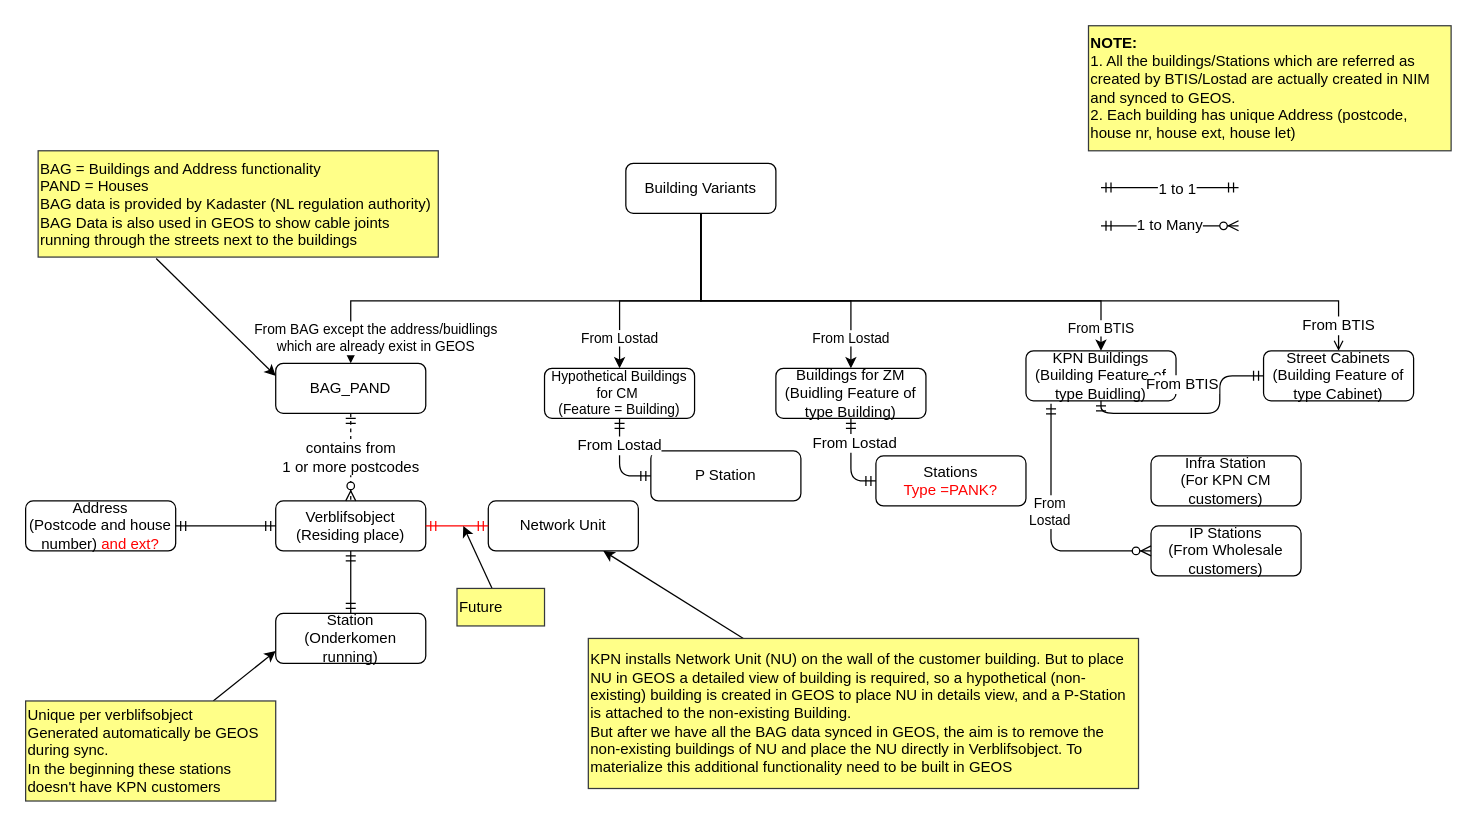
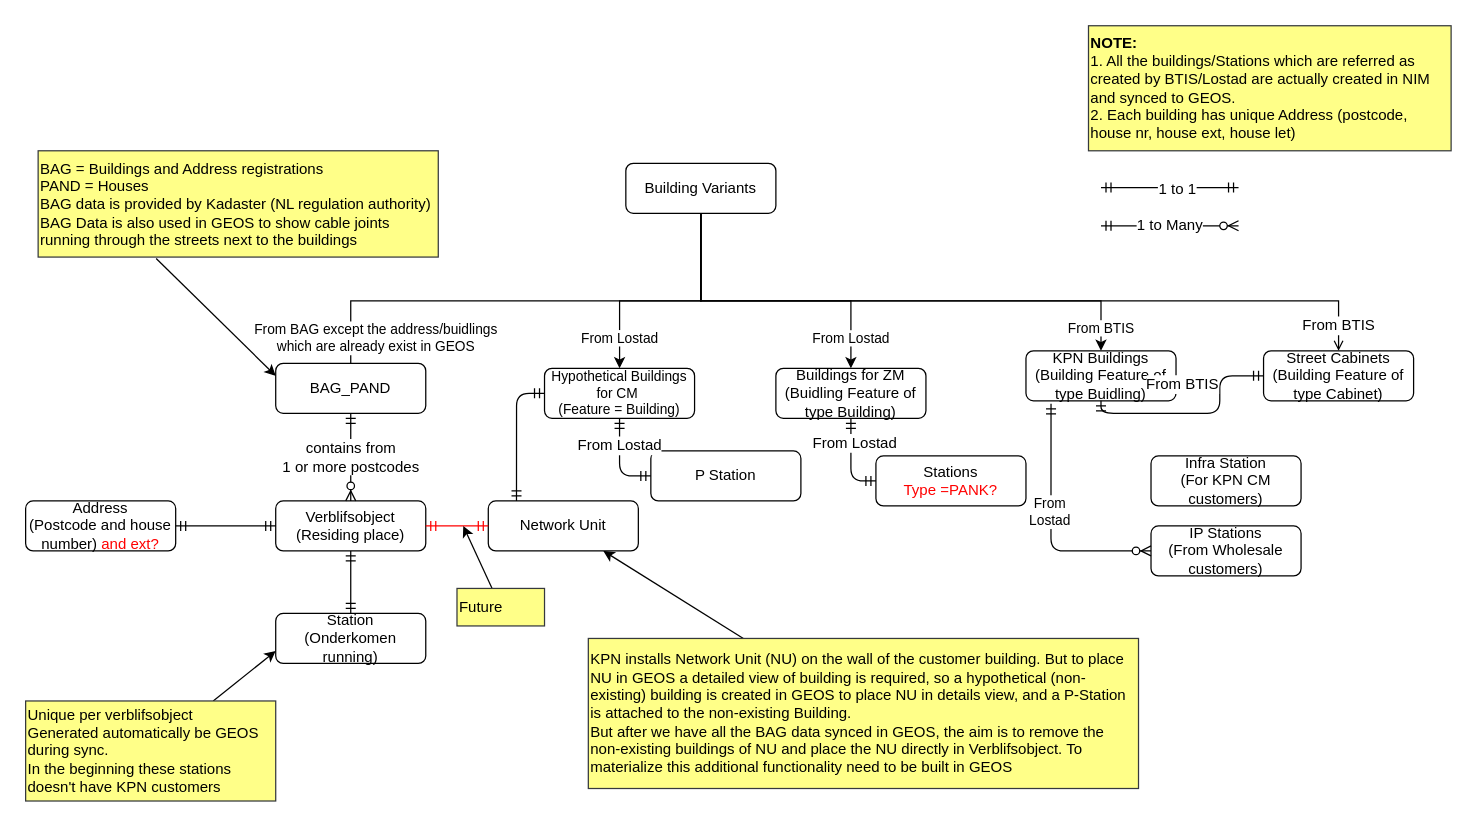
(239, 204) -> (239, 204)
(351, 354) -> (351, 357)
(351, 426) -> (351, 426)
none -> (516, 439)
